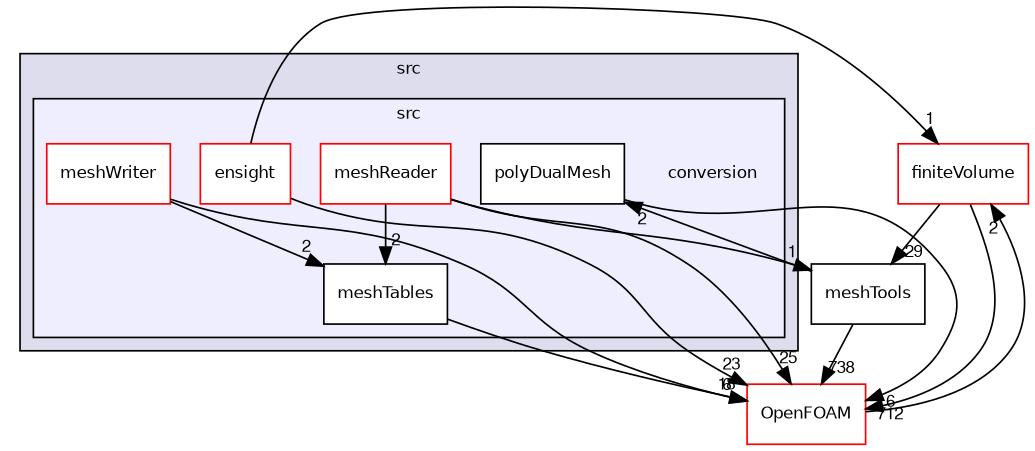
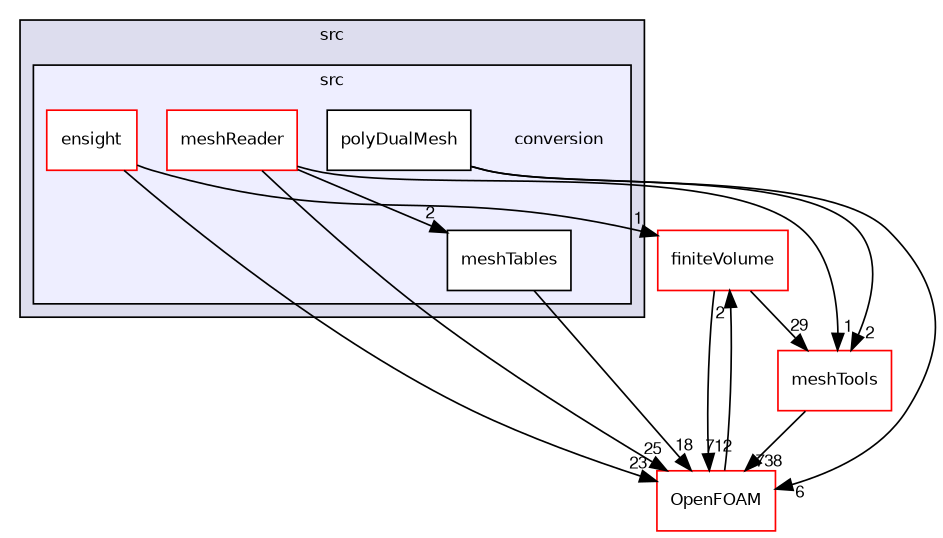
(109, 174) -> none
(717, 237) -> (844, 221)
(868, 294) -> (835, 381)
